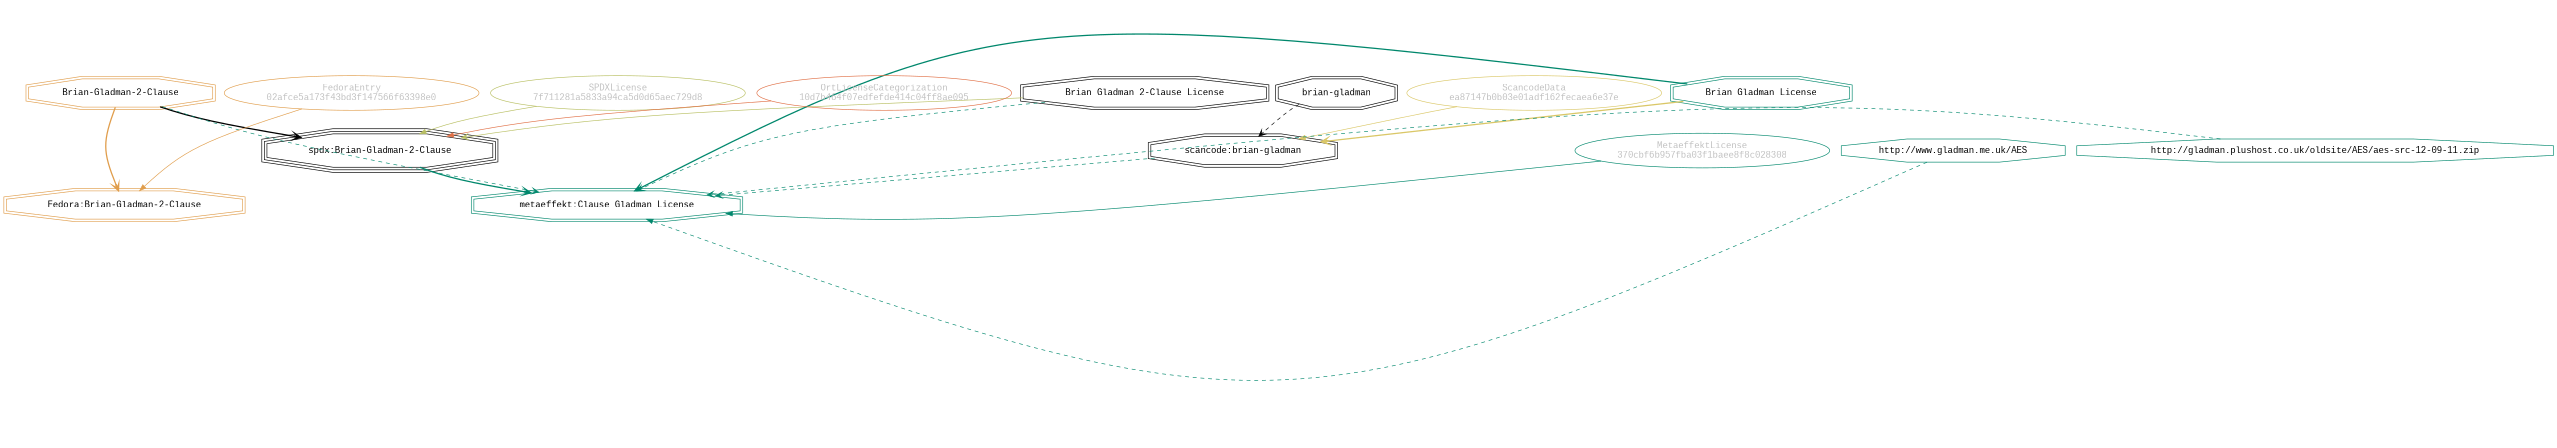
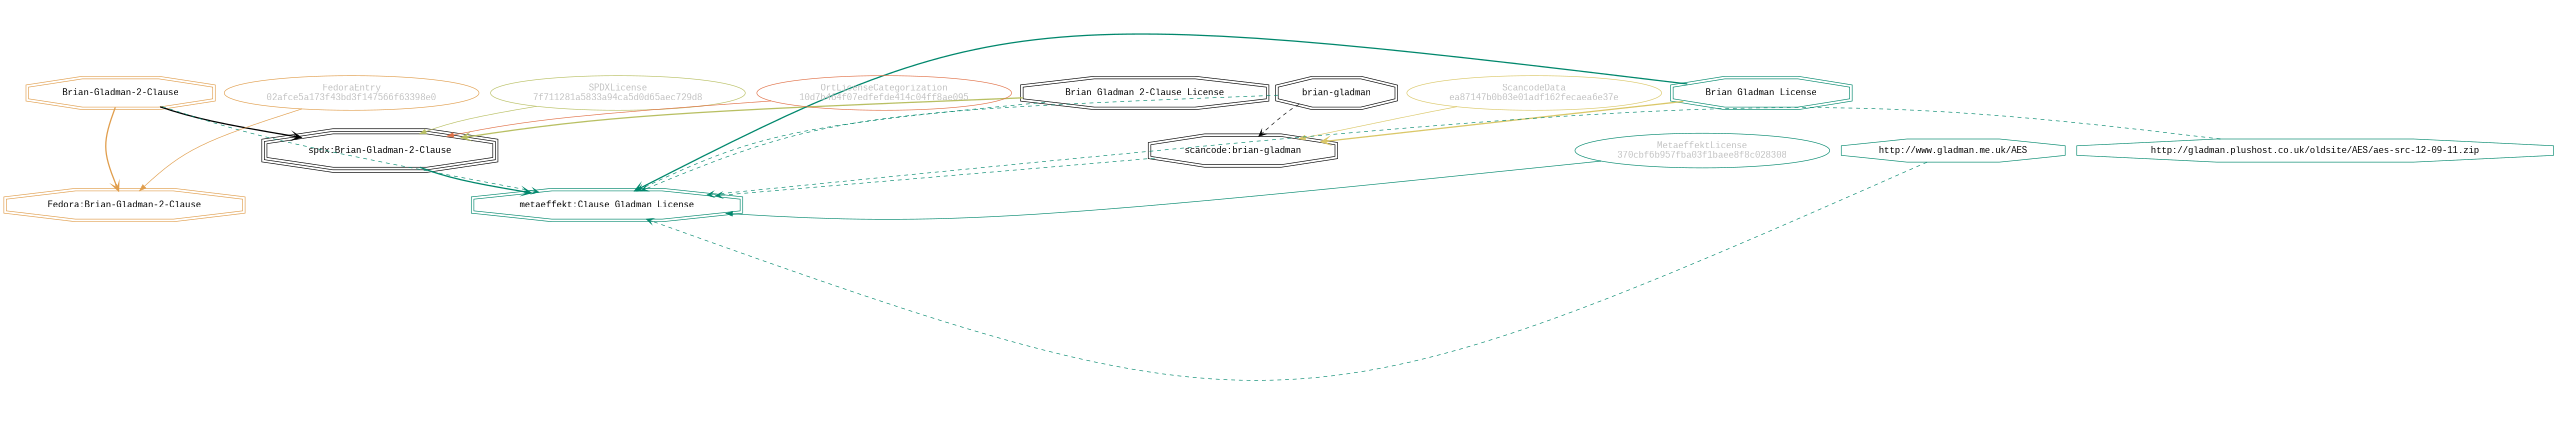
none -> (1053, 105)
(745, 110) -> (745, 110)
(1298, 378) -> (1298, 378)
